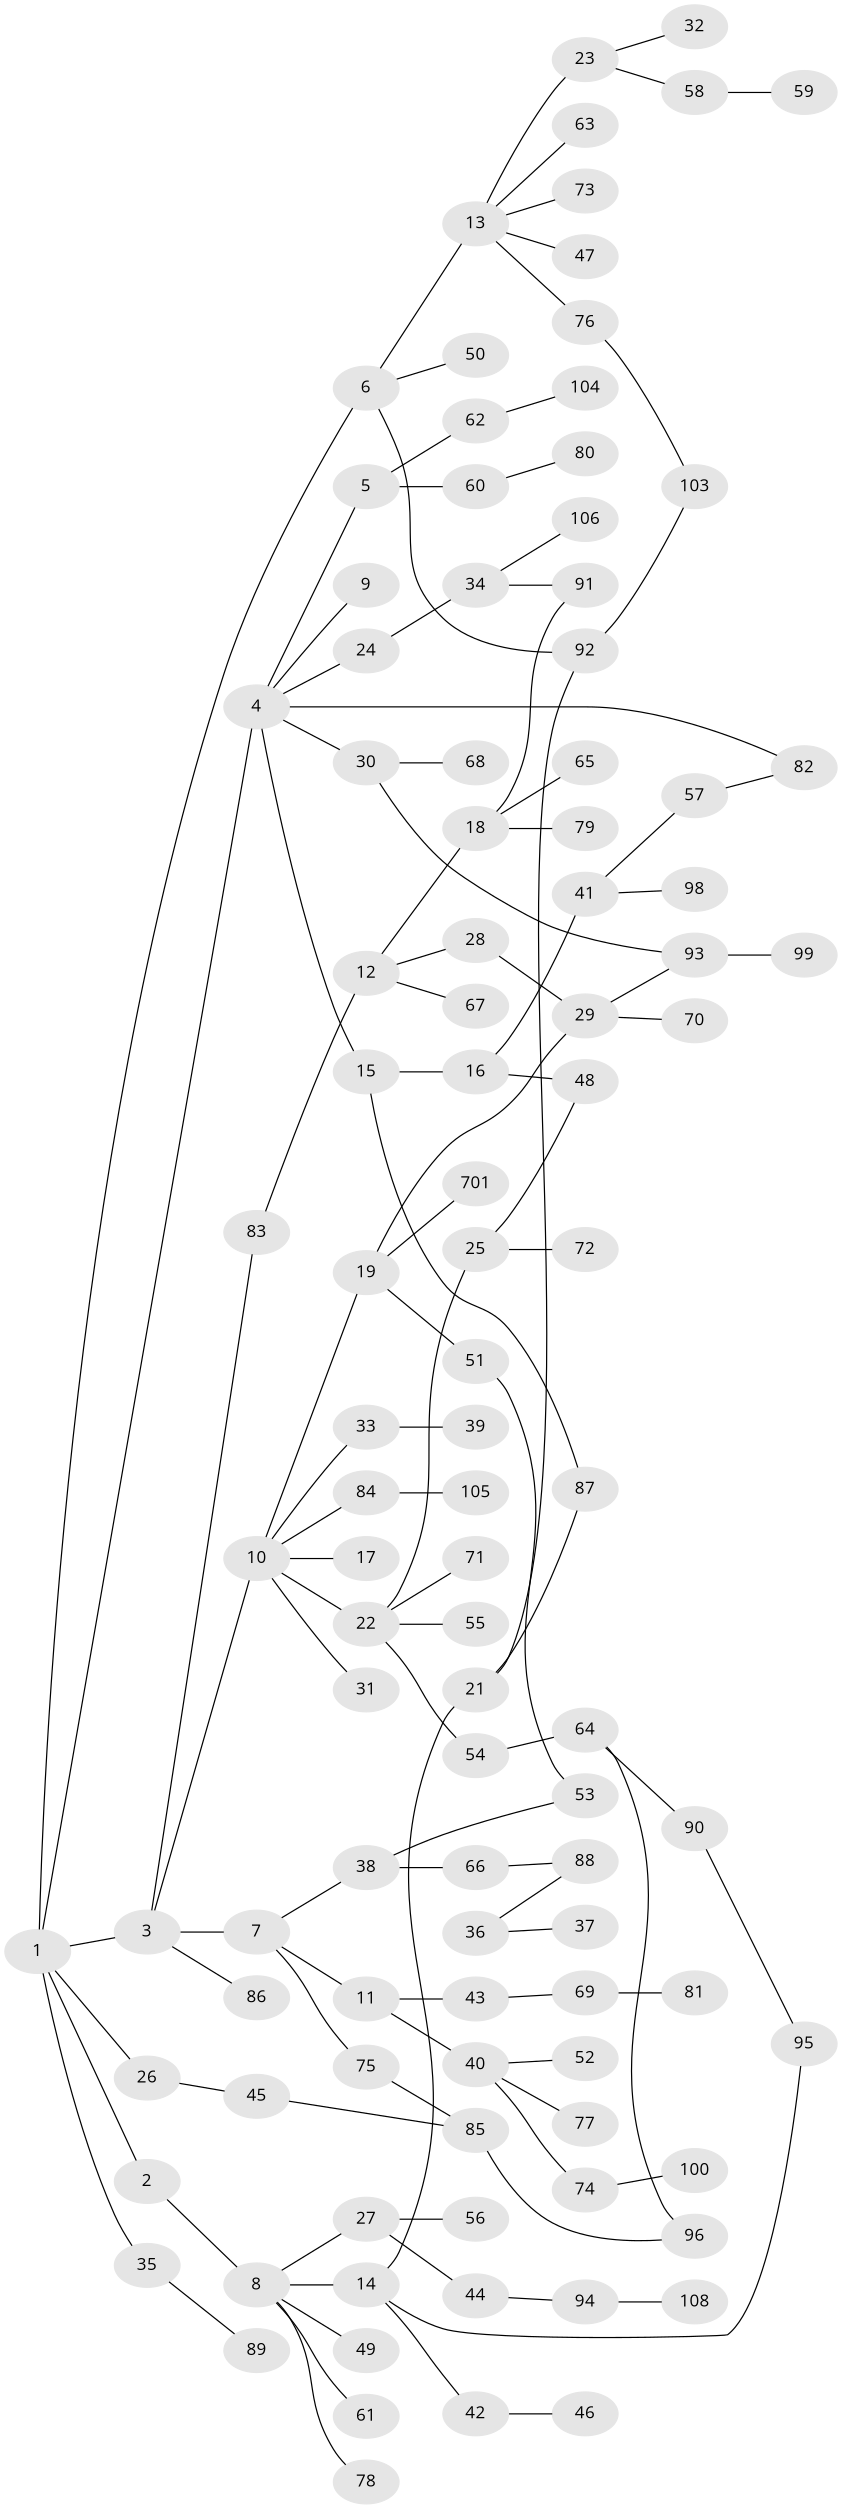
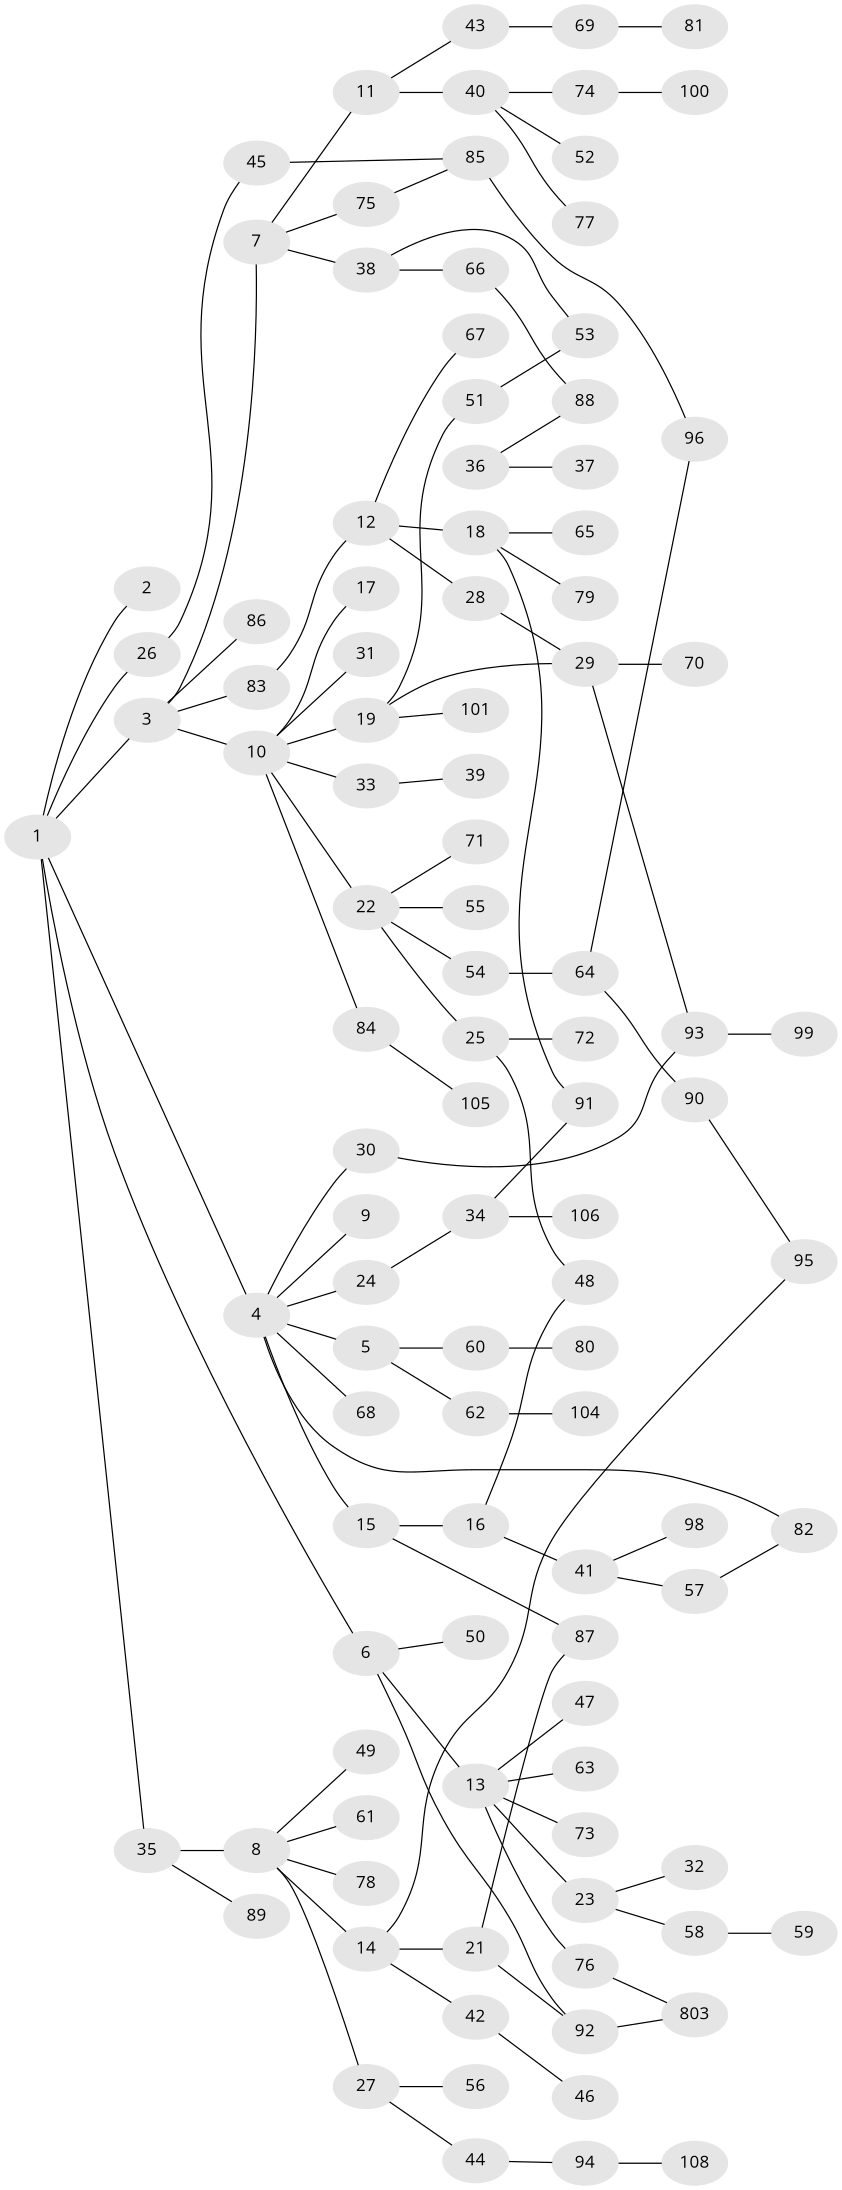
(695, 487) -> (695, 2015)
(421, 763) -> (312, 1365)
(476, 1184) -> (476, 711)
(202, 2233) -> (202, 1851)
